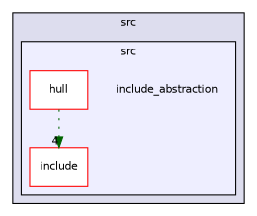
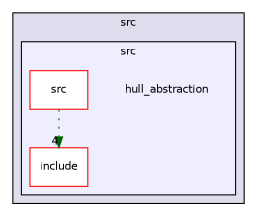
(59, 90) -> (59, 90)
(167, 90) -> (167, 90)
